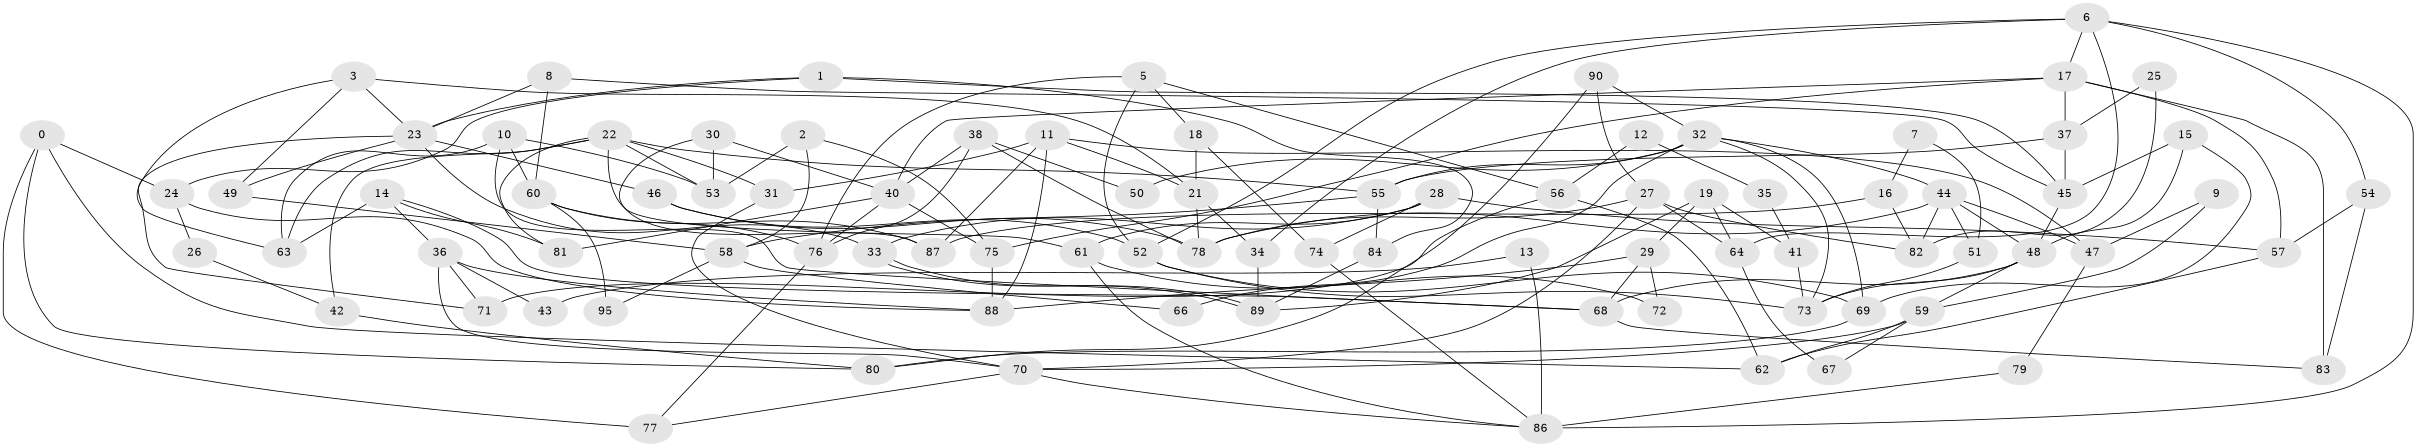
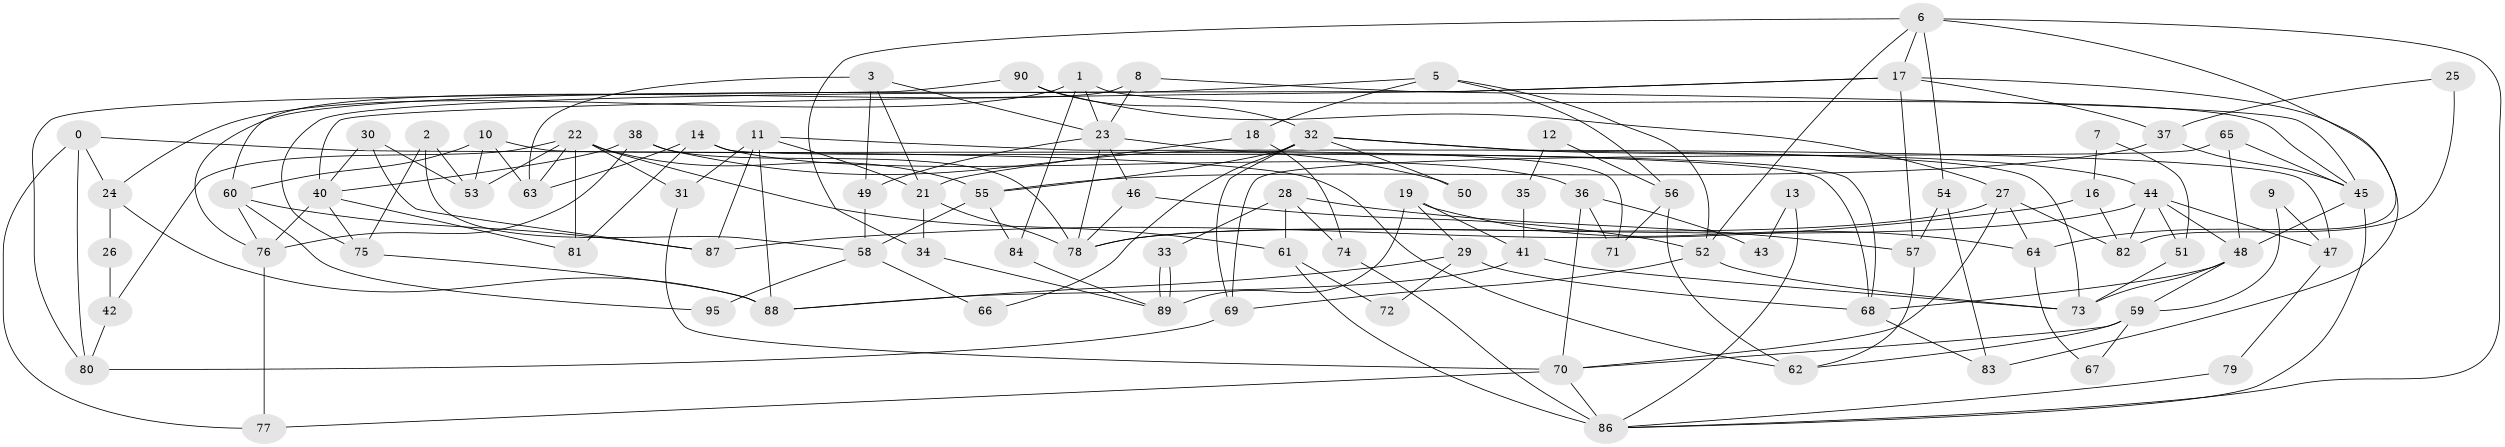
(2186, 135) -> (2227, 135)
(529, 217) -> (1089, 194)
(713, 295) -> (1152, 292)
none -> (2265, 382)
